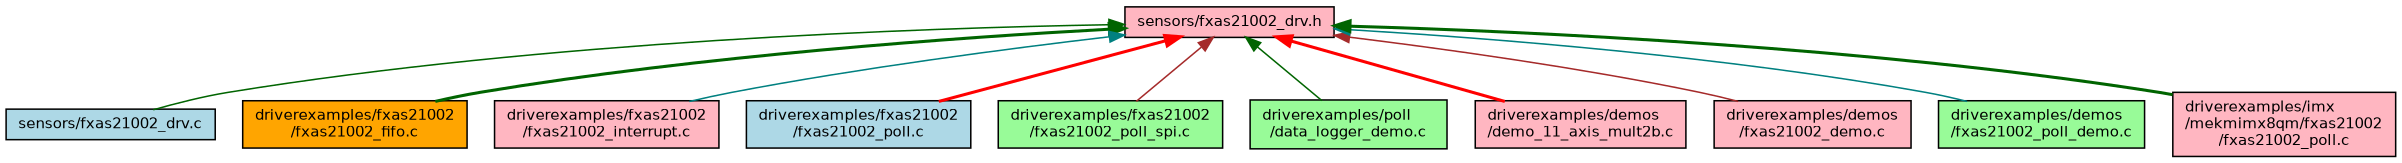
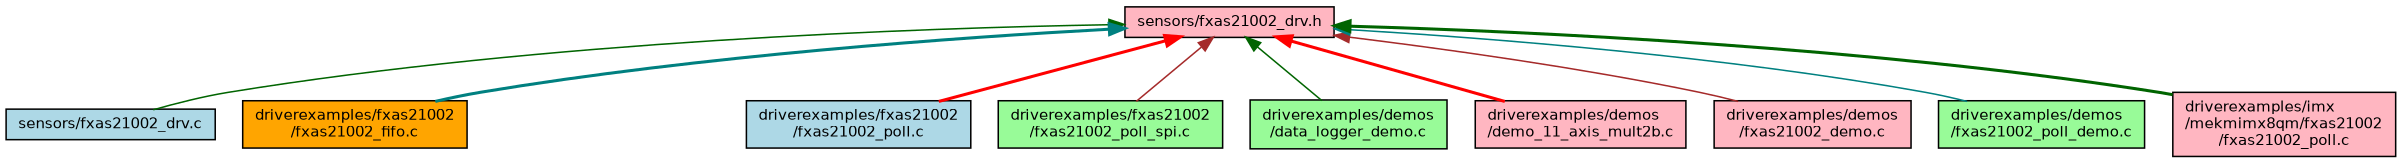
(771, 55) -> (771, 55)
(607, 124) -> none
(1349, 124) -> (1349, 124)
